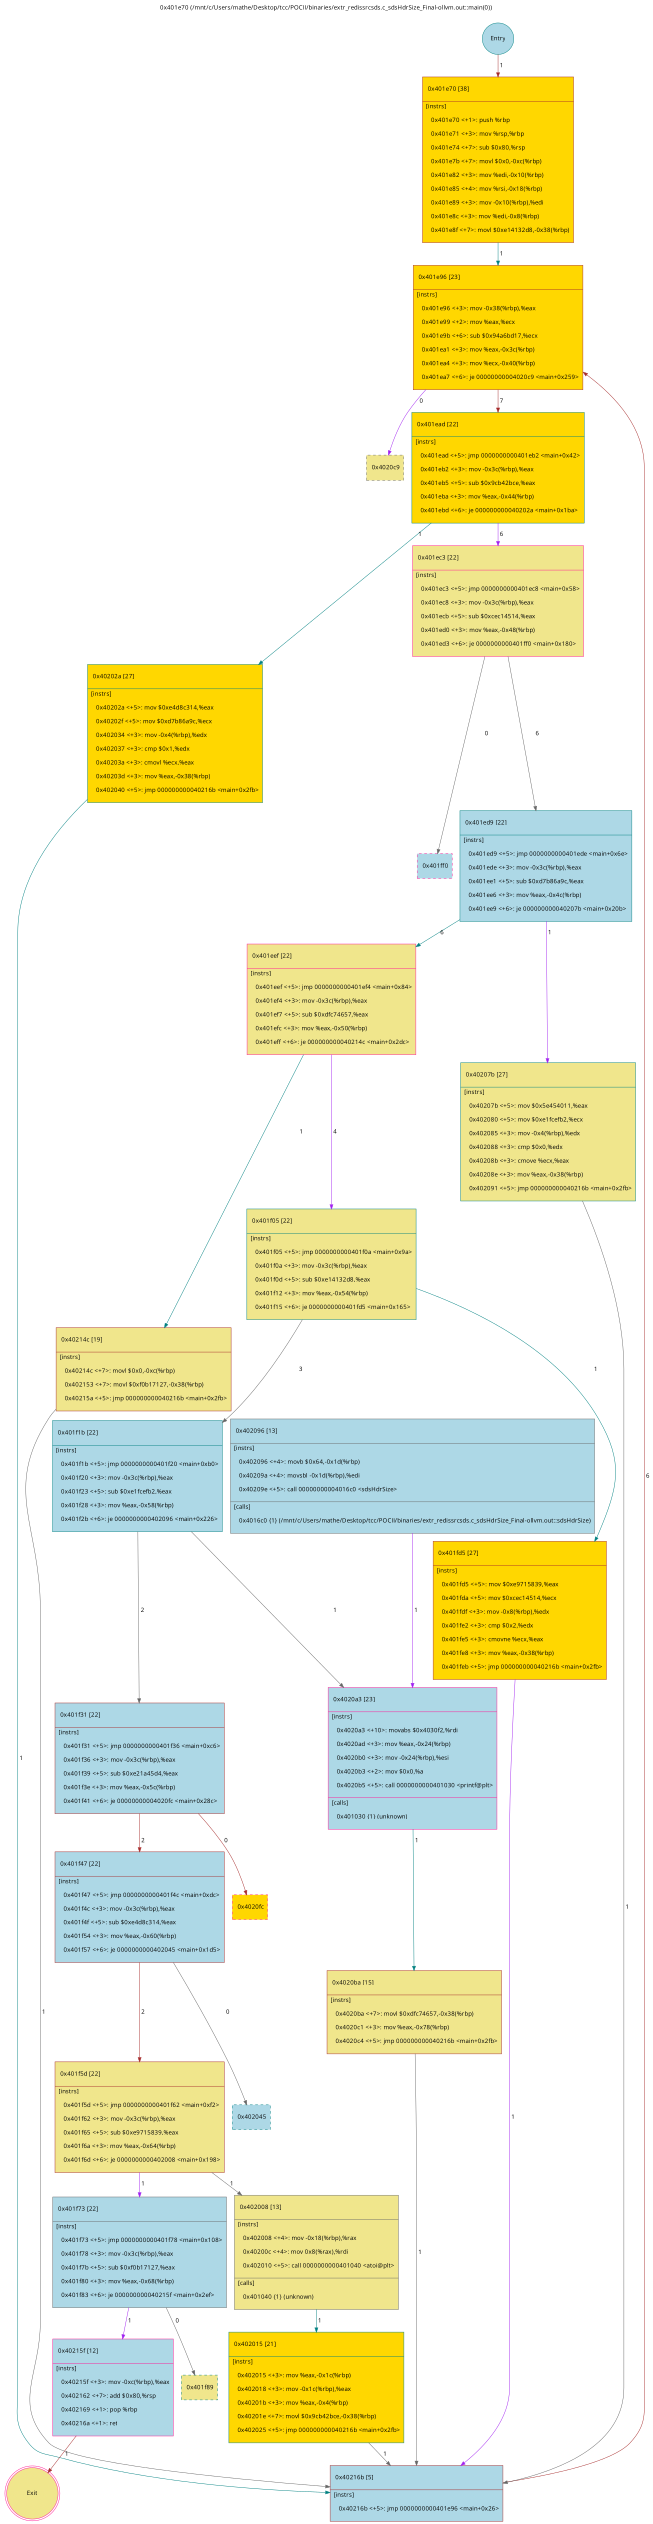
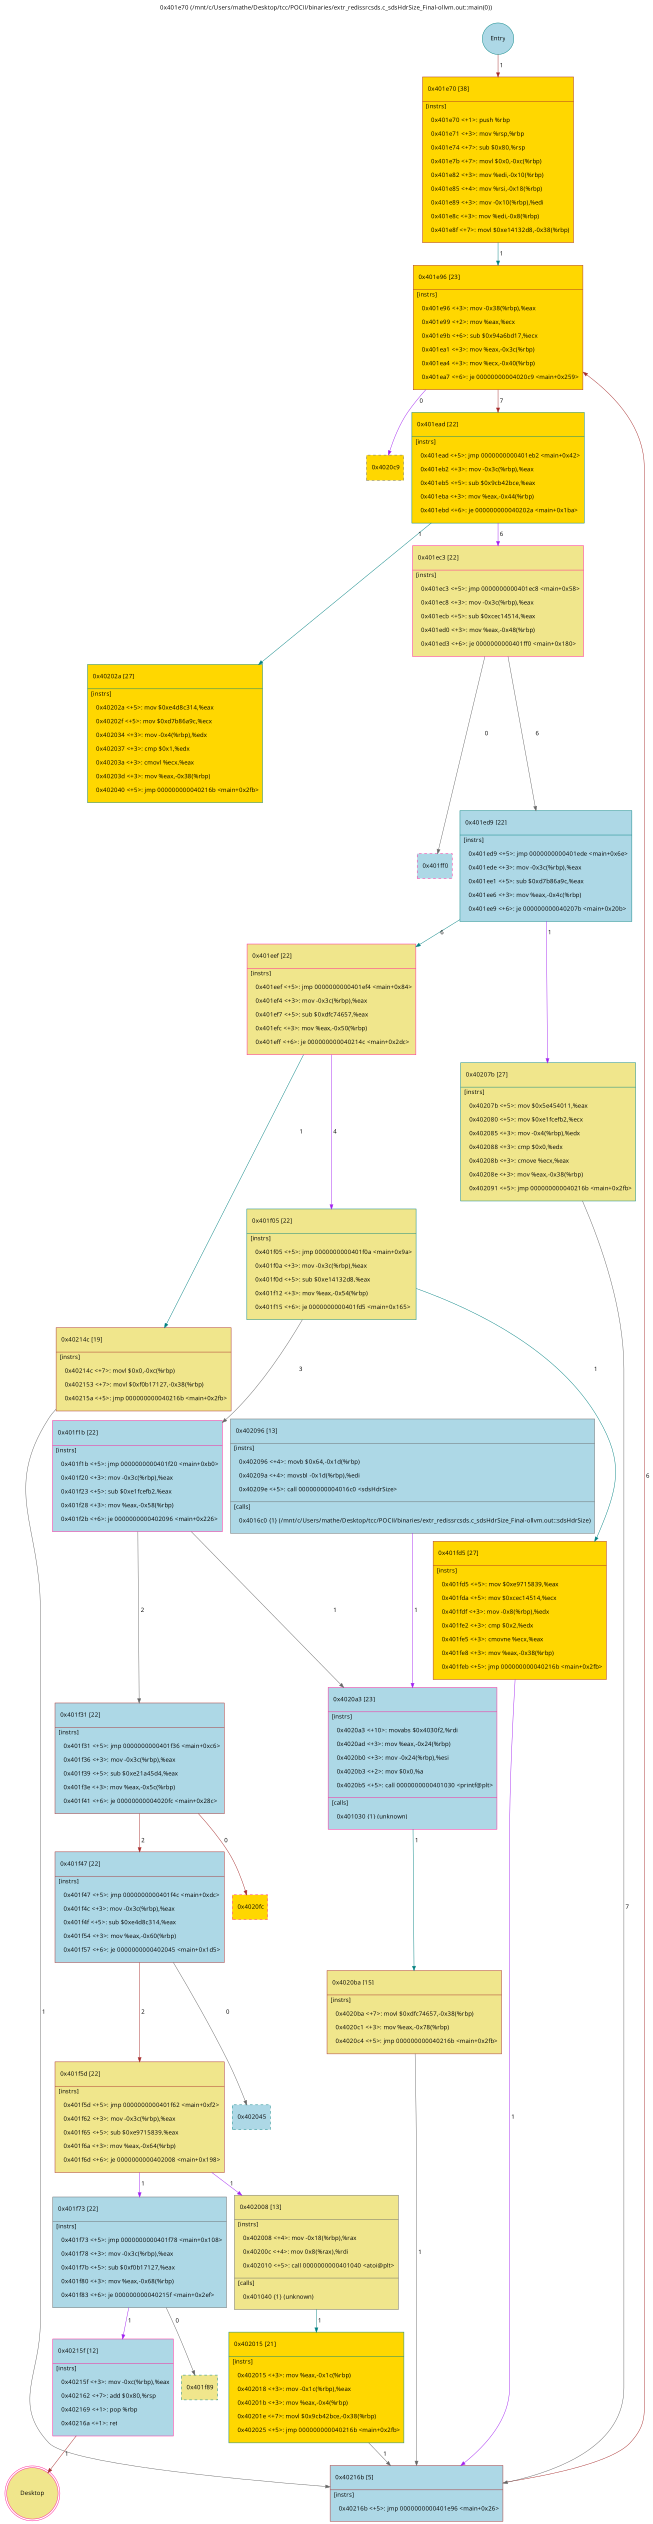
(385, 468) -> (385, 468)
(137, 1476) -> (137, 1476)
(18, 1764) -> none
(627, 1907) -> (627, 1907)
(225, 2183) -> (225, 2183)
(32, 2493) -> (32, 2493)
